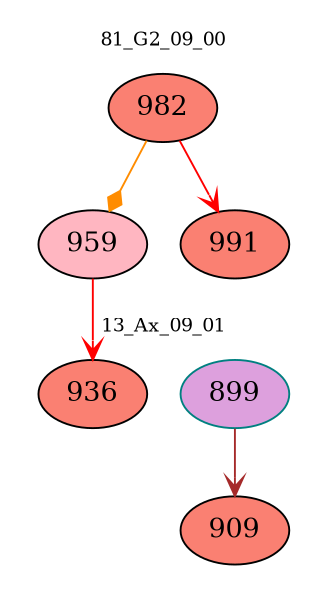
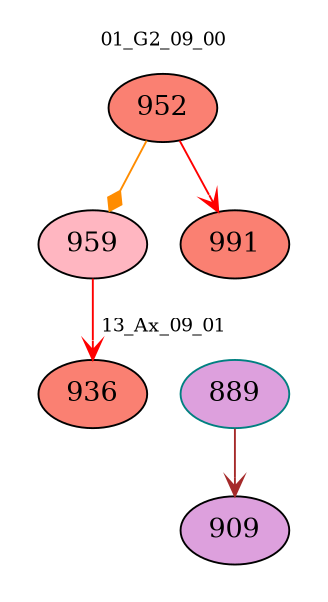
(164, 41) -> (164, 41)
(163, 108) -> (163, 108)
(235, 394) -> (235, 394)
(235, 530) -> (235, 530)
